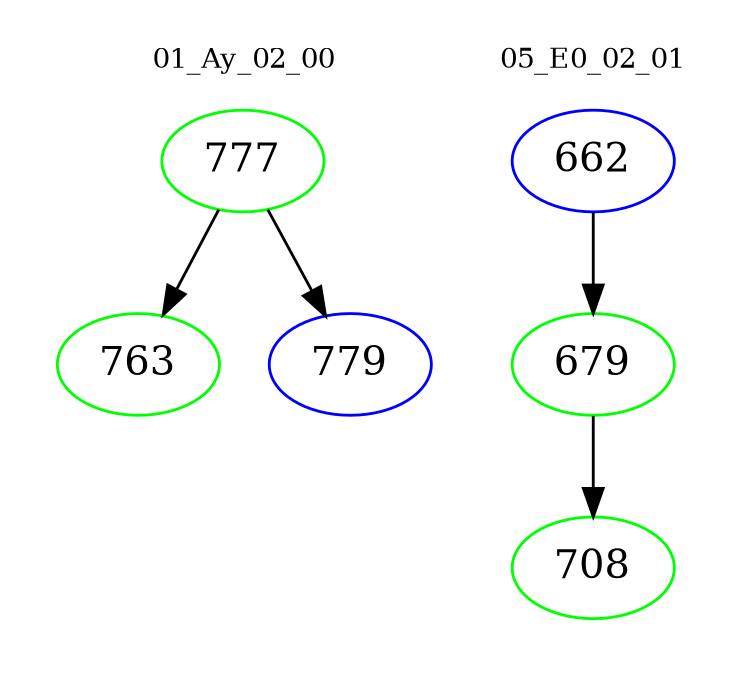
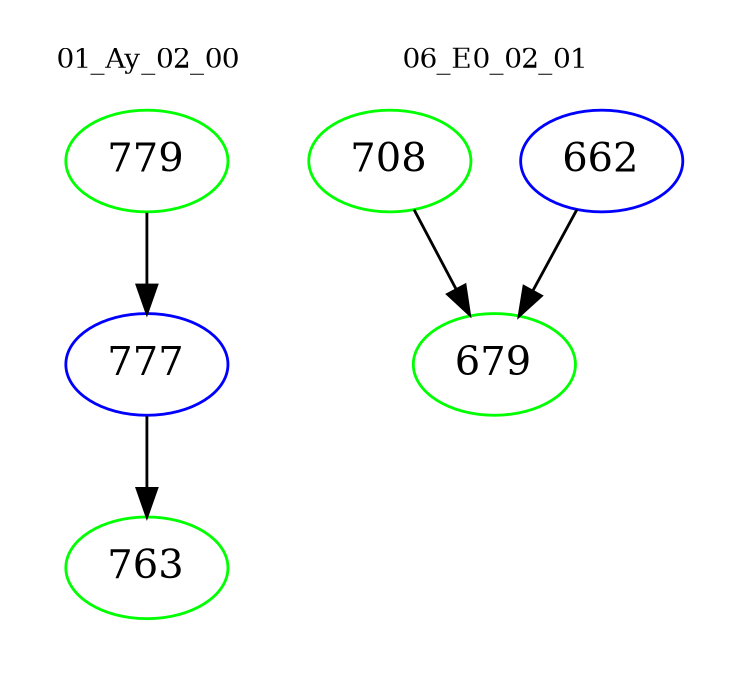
(593, 61) -> (496, 61)
(243, 161) -> (147, 364)
(290, 250) -> (147, 249)
(350, 364) -> (147, 161)
(593, 452) -> (435, 249)
